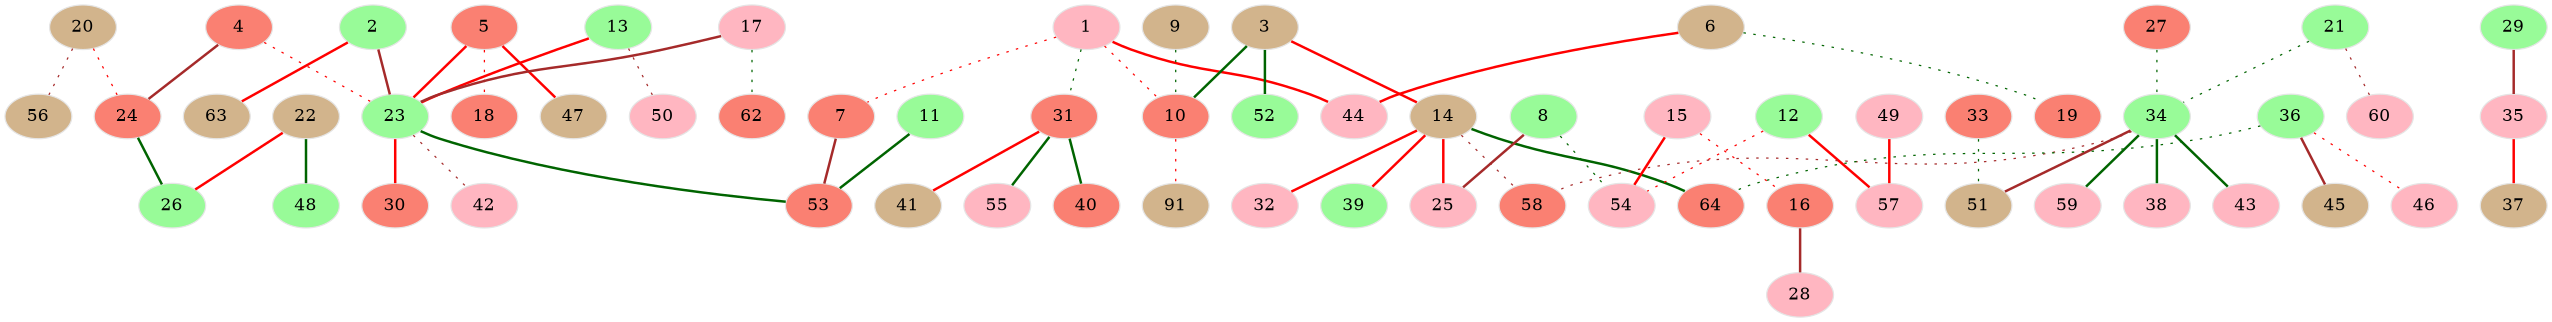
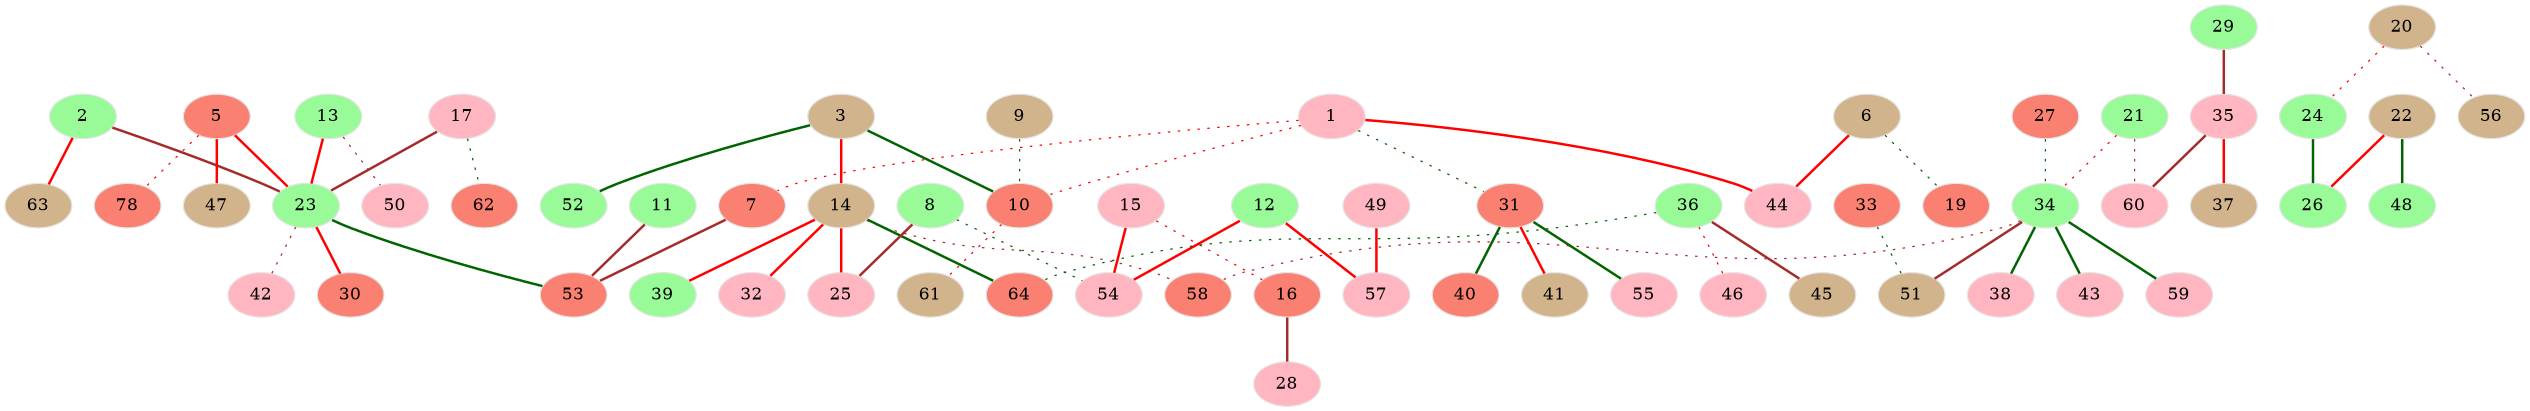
(239, 27) -> none
(2246, 72) -> (2090, 161)
(128, 116) -> (2313, 116)
(484, 116) -> (128, 206)
(875, 161) -> (618, 250)
none -> (2179, 161)
(1685, 172) -> (1174, 258)
(1176, 206) -> (930, 295)
